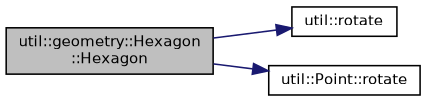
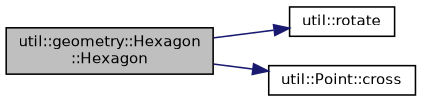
(344, 80) -> (342, 80)
